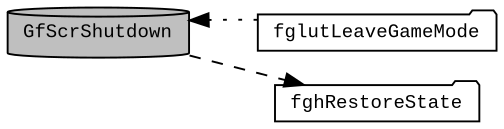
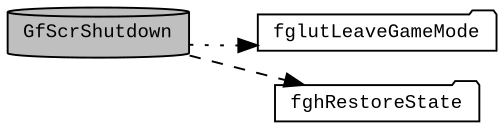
(233, 20) -> (214, 45)
